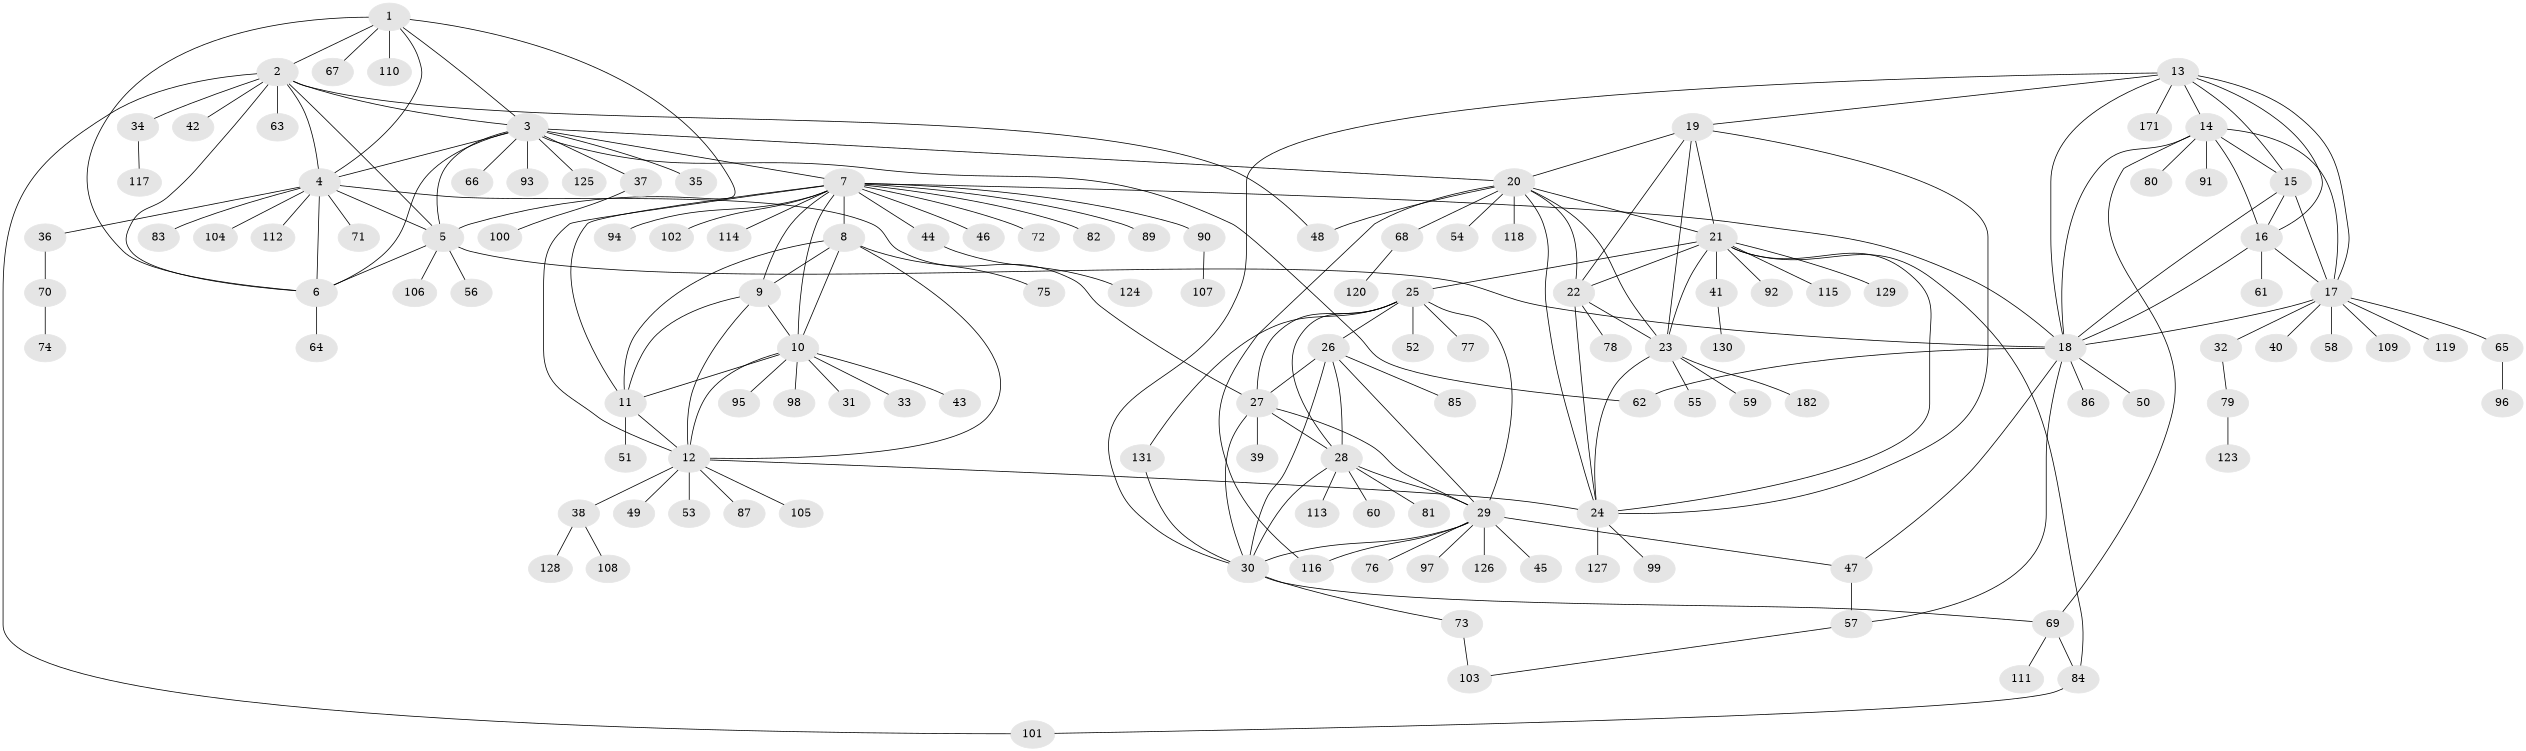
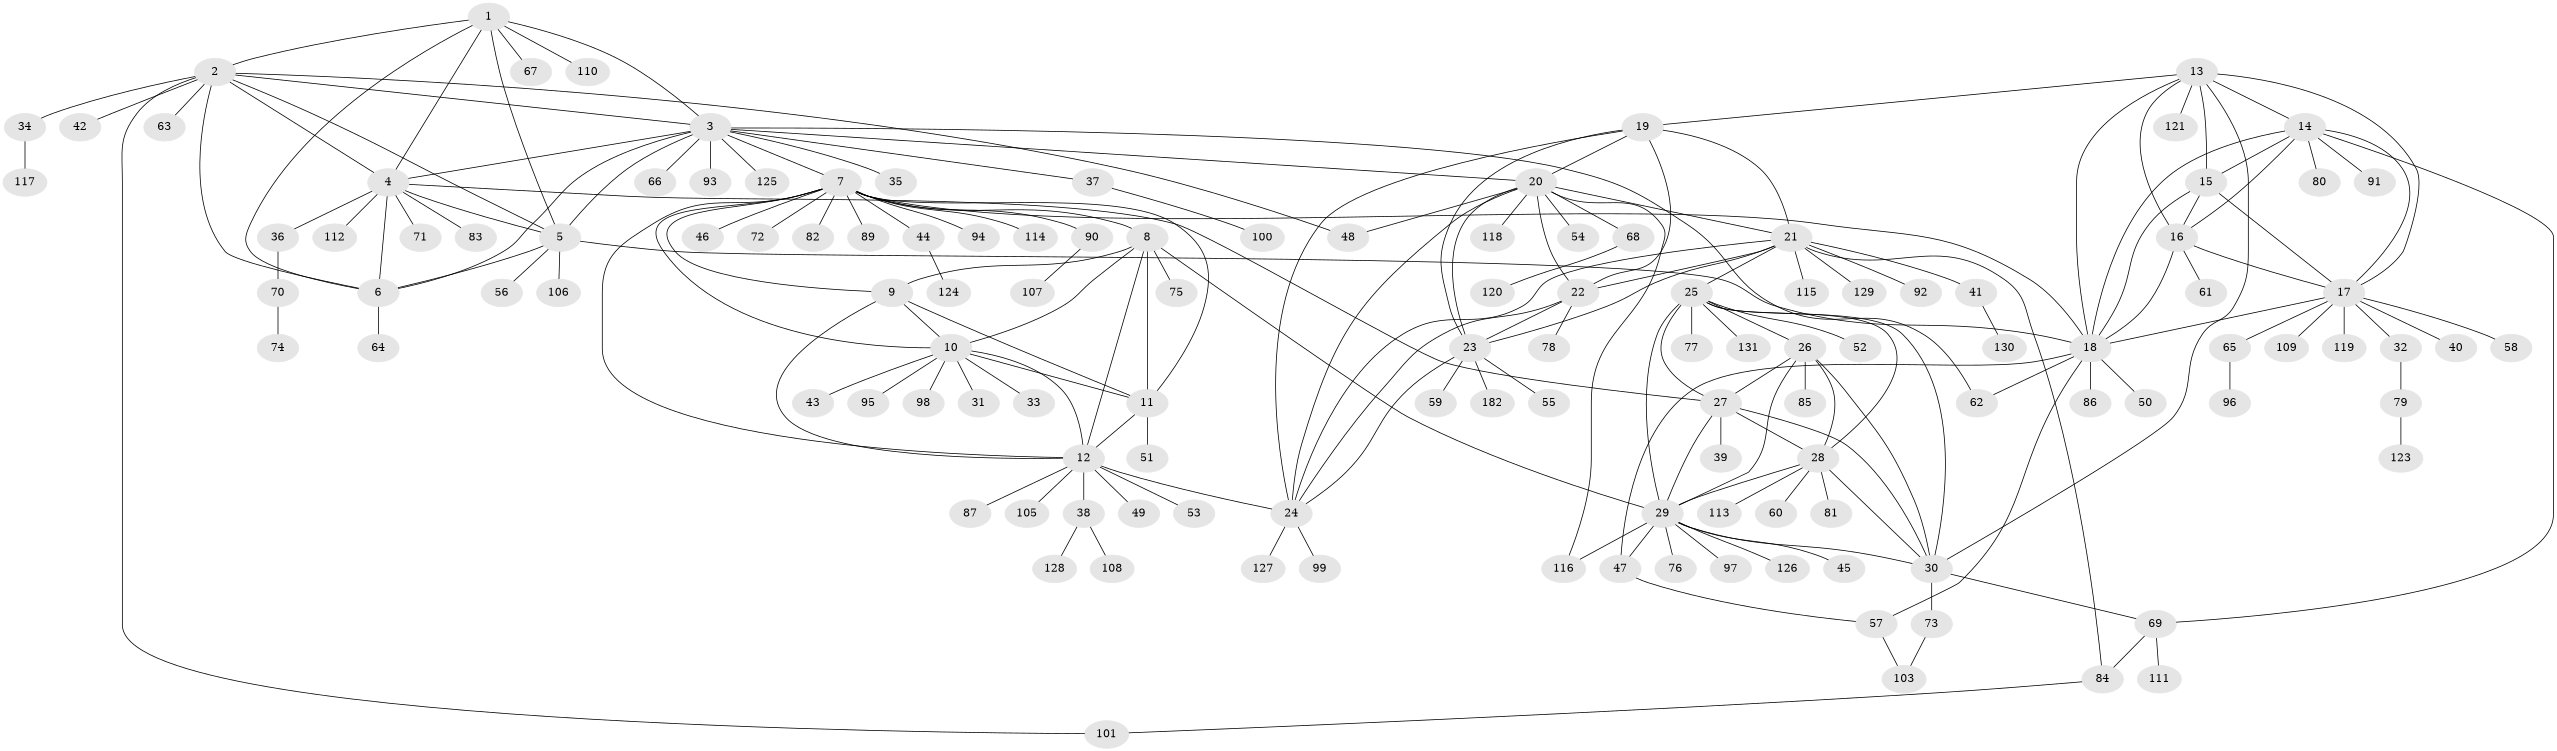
(2150, 127) -> (2175, 127)
(215, 238) -> none
(672, 238) -> none
none -> (1400, 412)
(1176, 528) -> (1912, 347)
